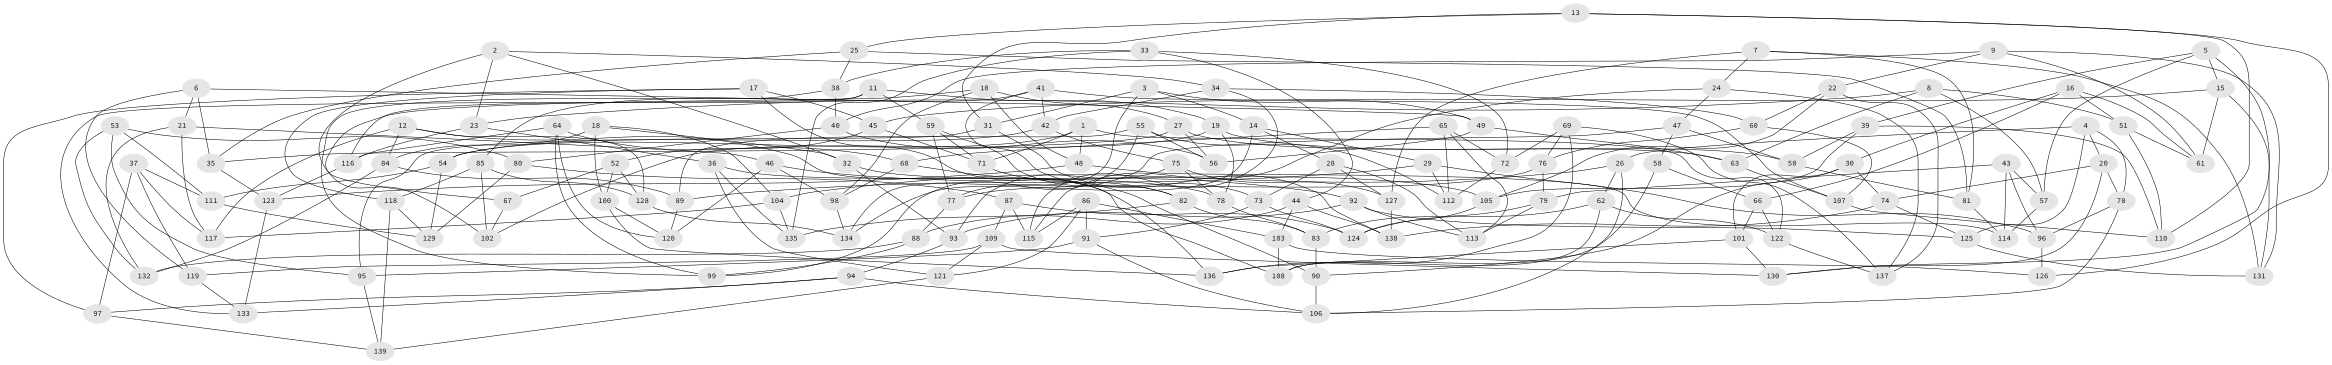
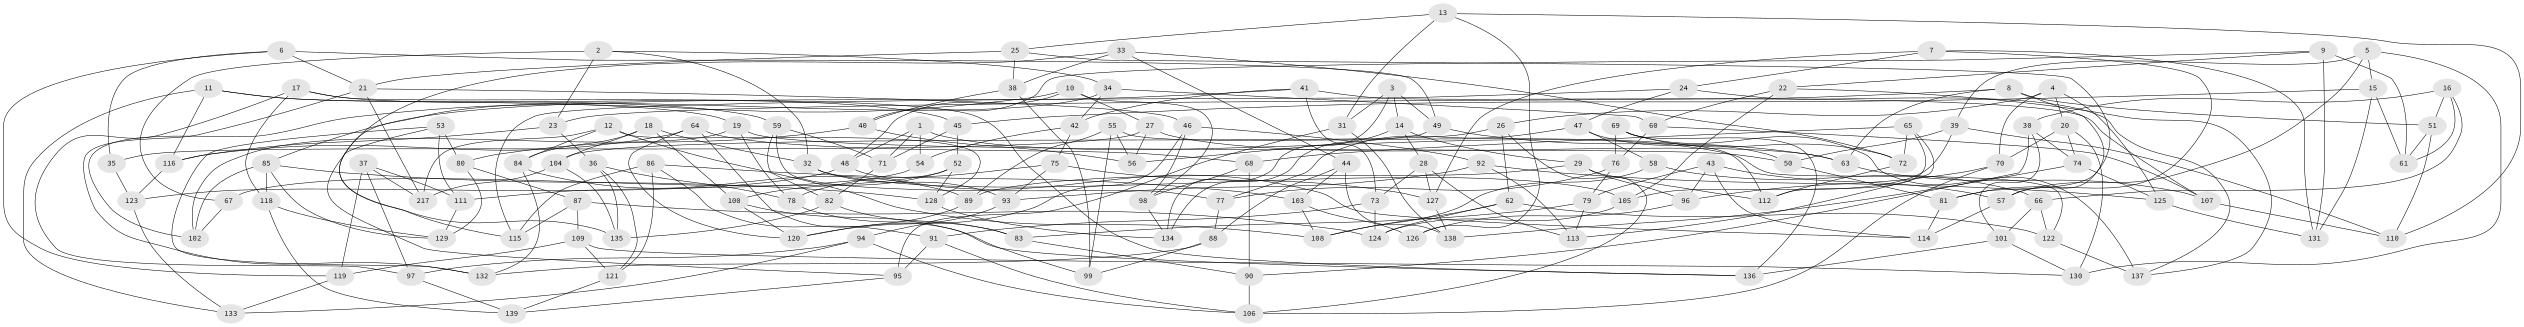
(523, 78) -> (563, 67)
(436, 201) -> (366, 231)
(211, 239) -> (423, 201)
